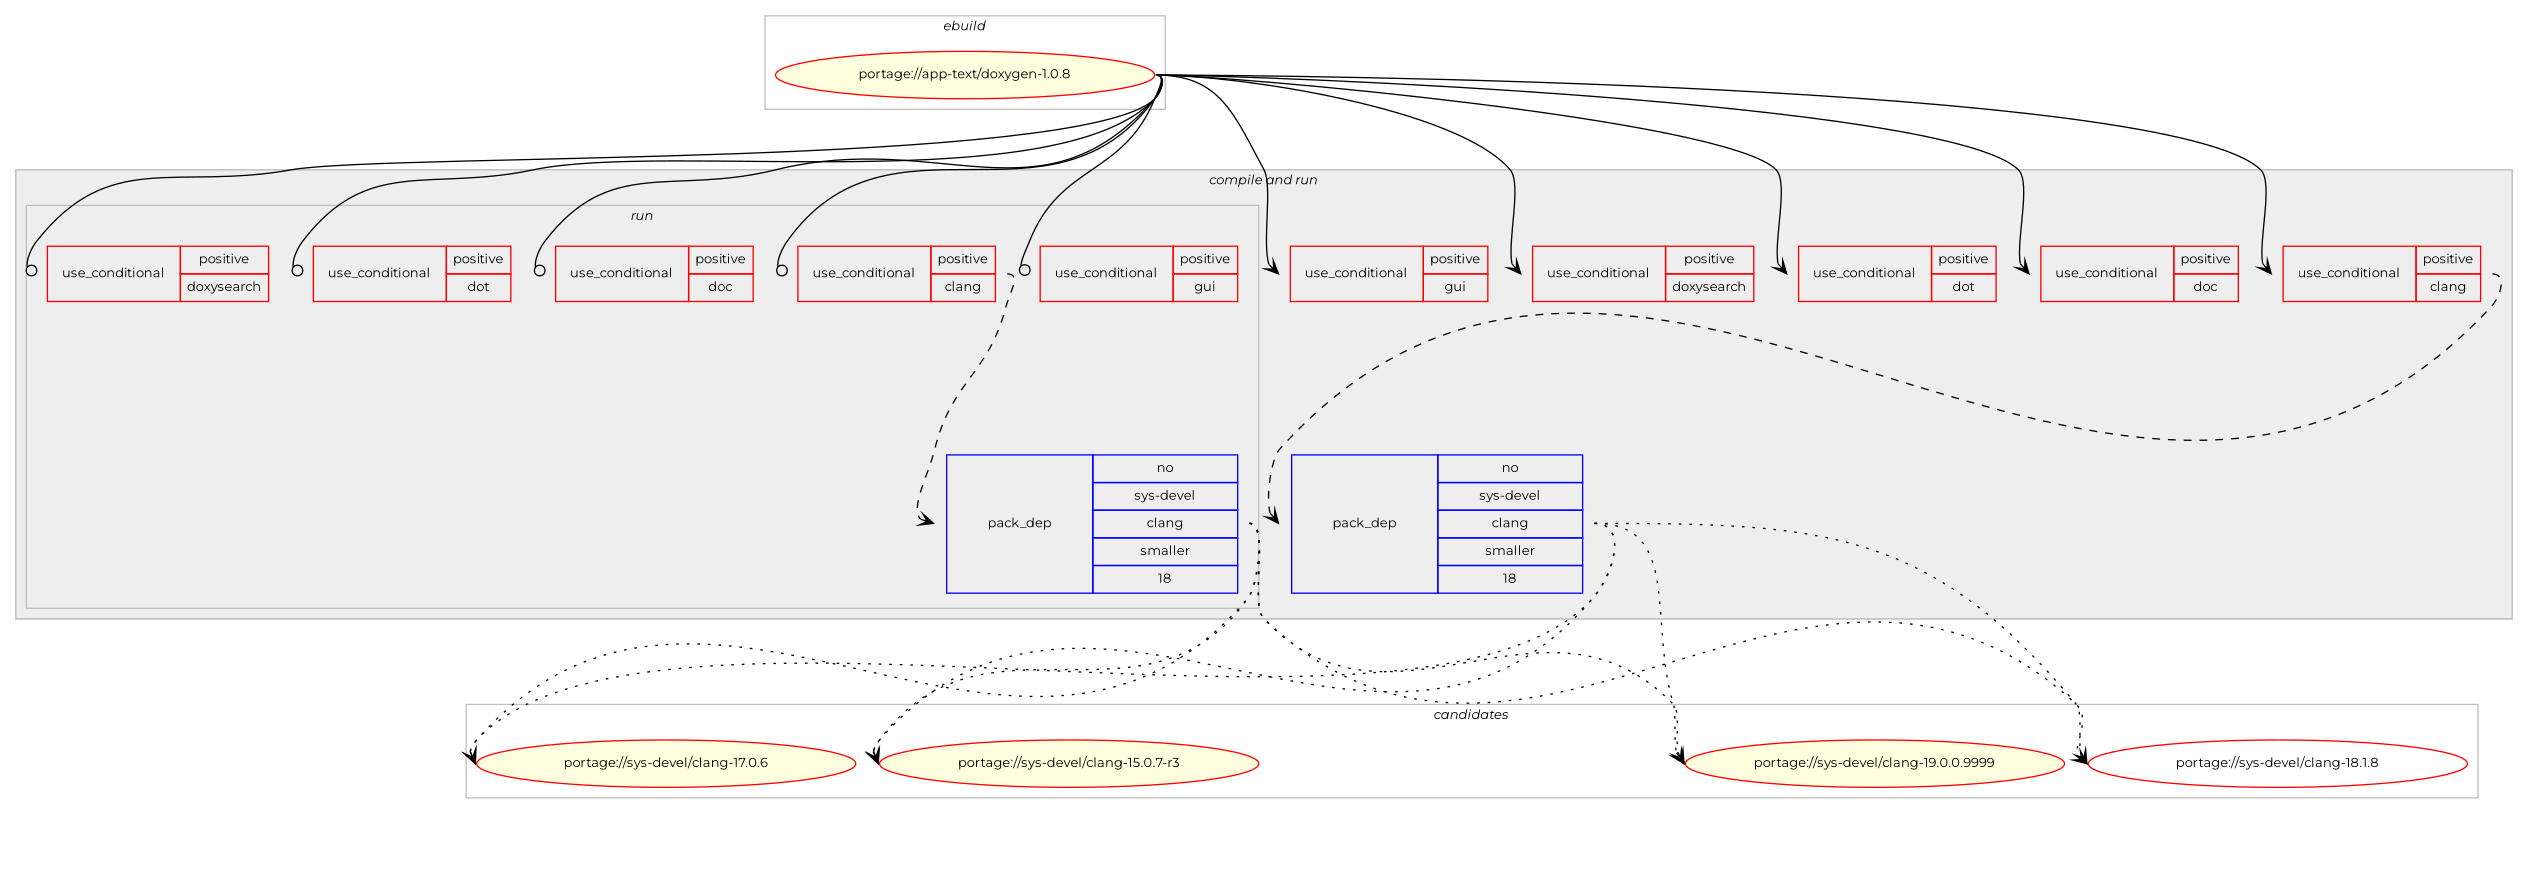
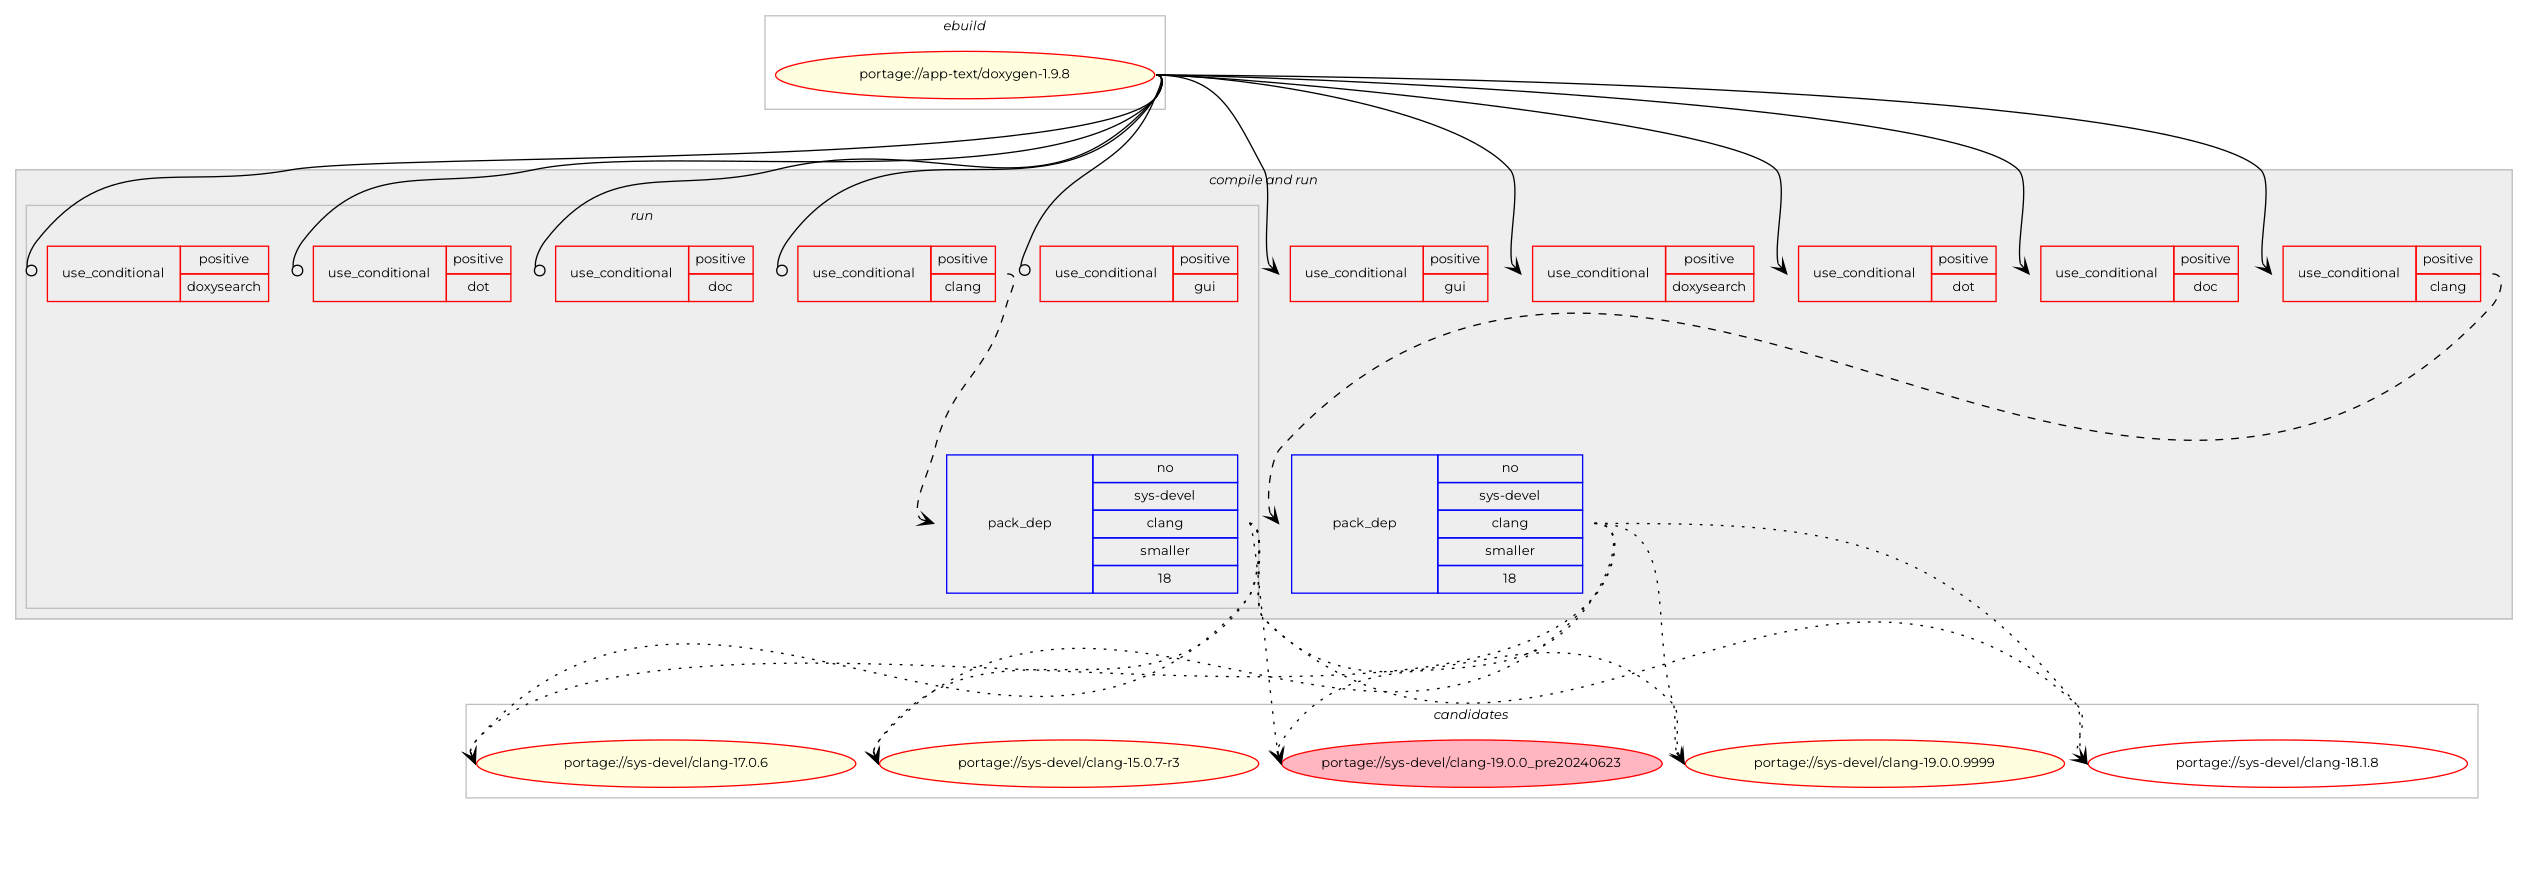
(965, 75) -> (965, 75)
none -> (1472, 764)
